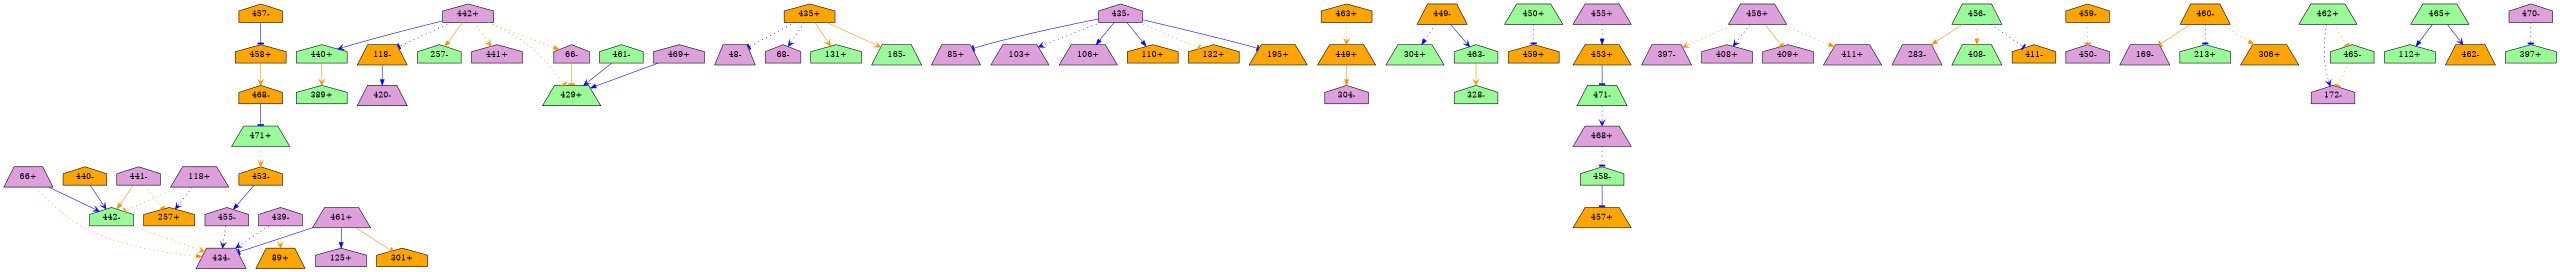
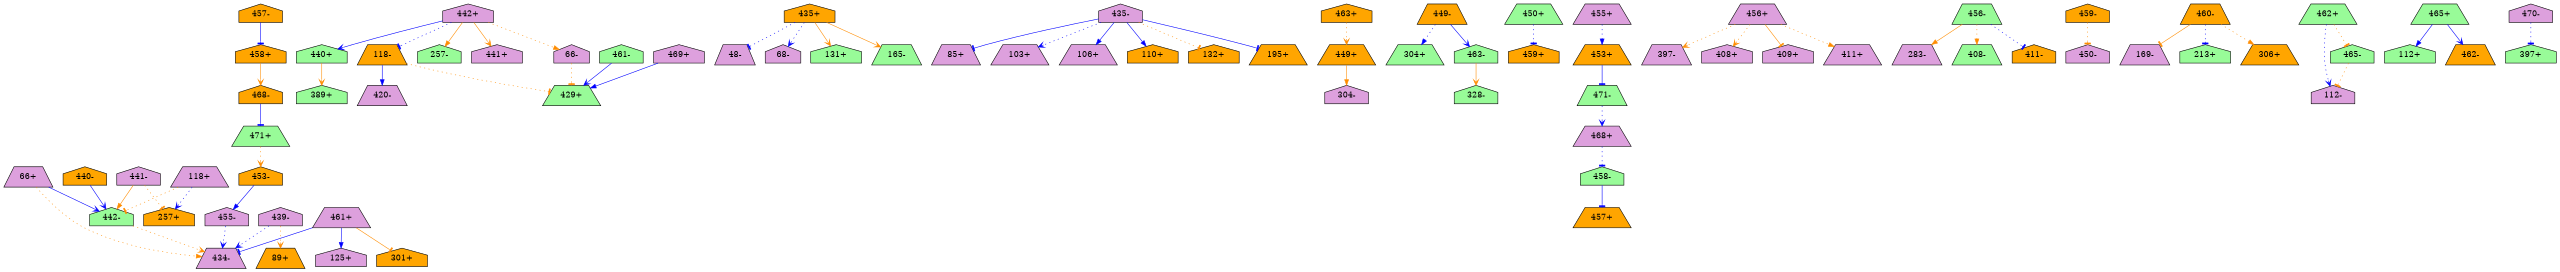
(481, 32) -> (481, 32)
(1743, 33) -> (1743, 33)
(530, 47) -> (477, 79)
(572, 73) -> (572, 73)
(2333, 96) -> (2333, 96)
